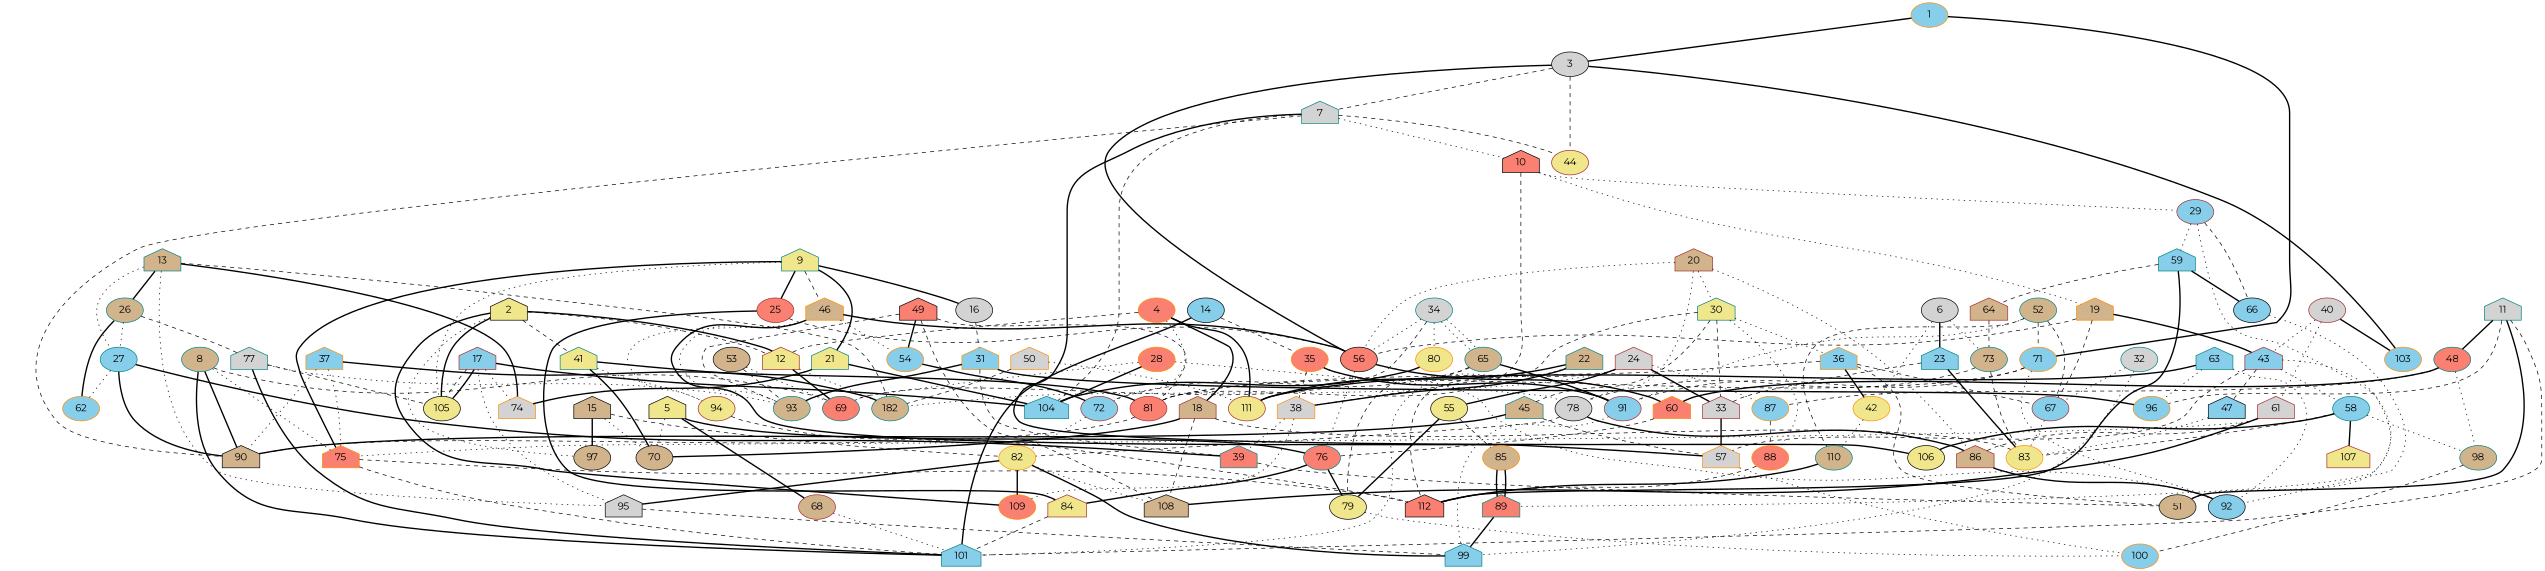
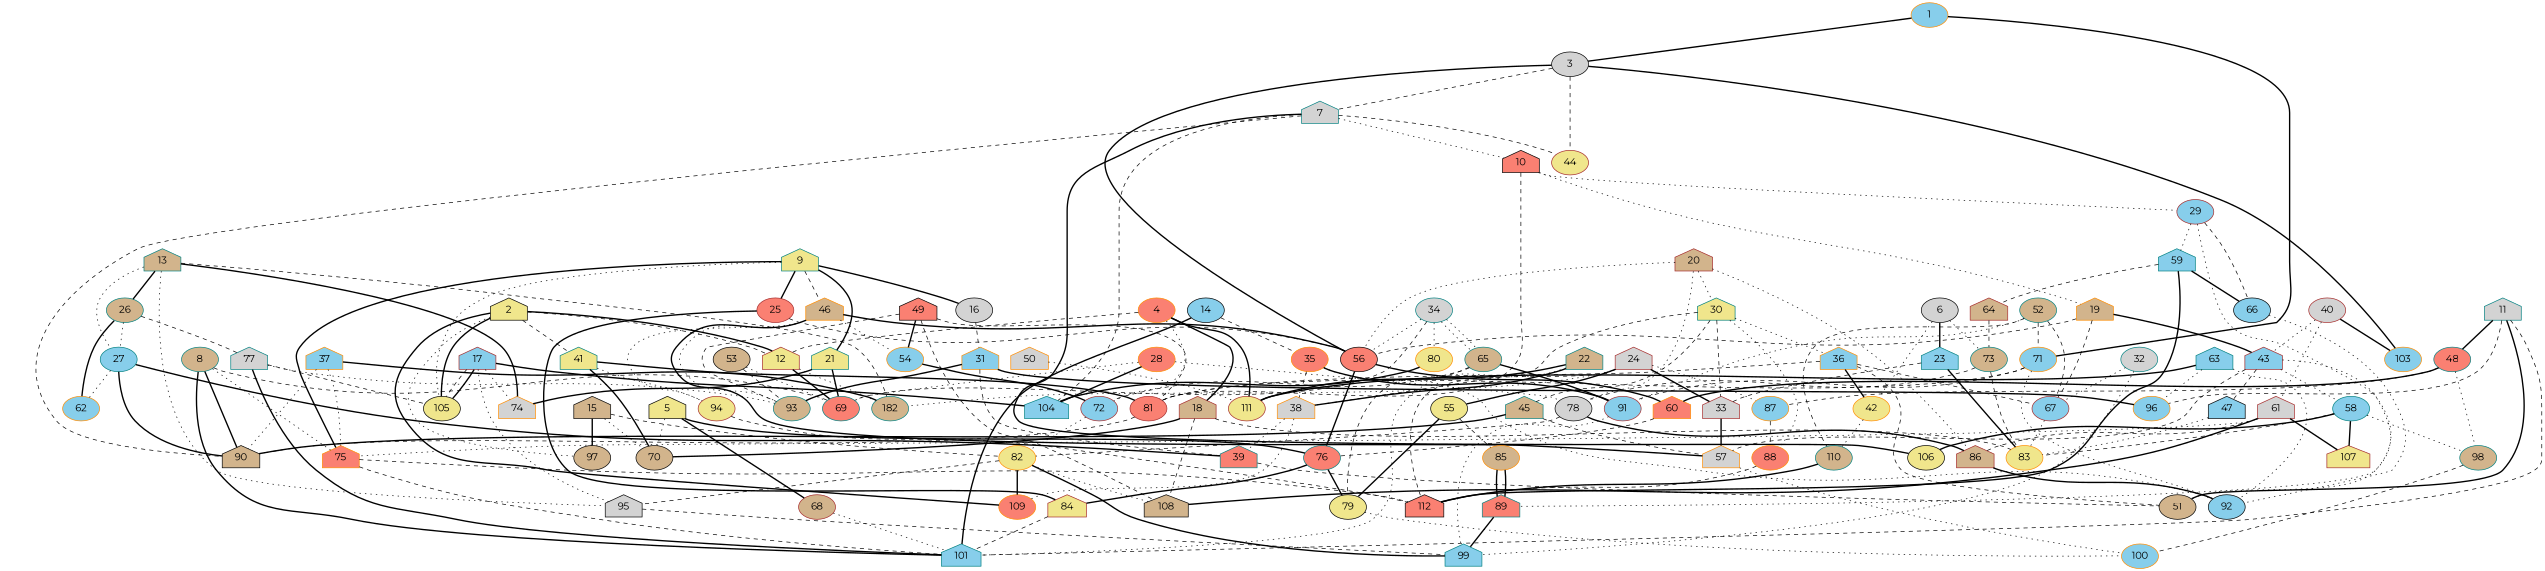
(974, 392) -> (835, 383)
(941, 393) -> none
(1341, 409) -> (1341, 409)
none -> (2314, 434)
(821, 482) -> (821, 482)
